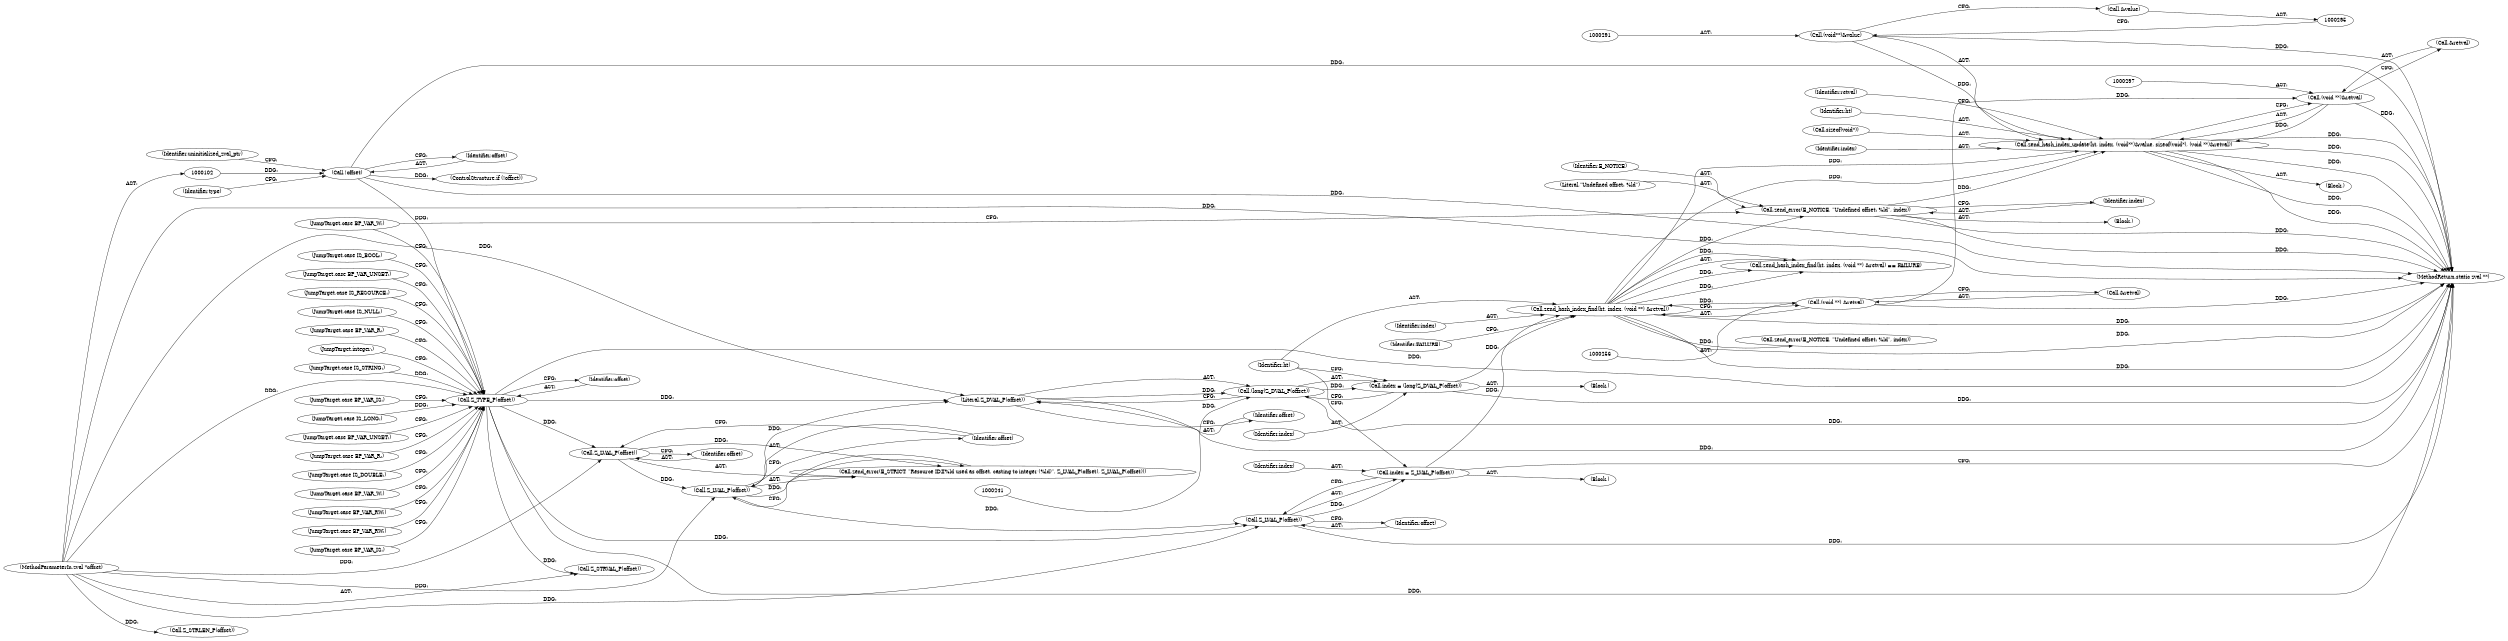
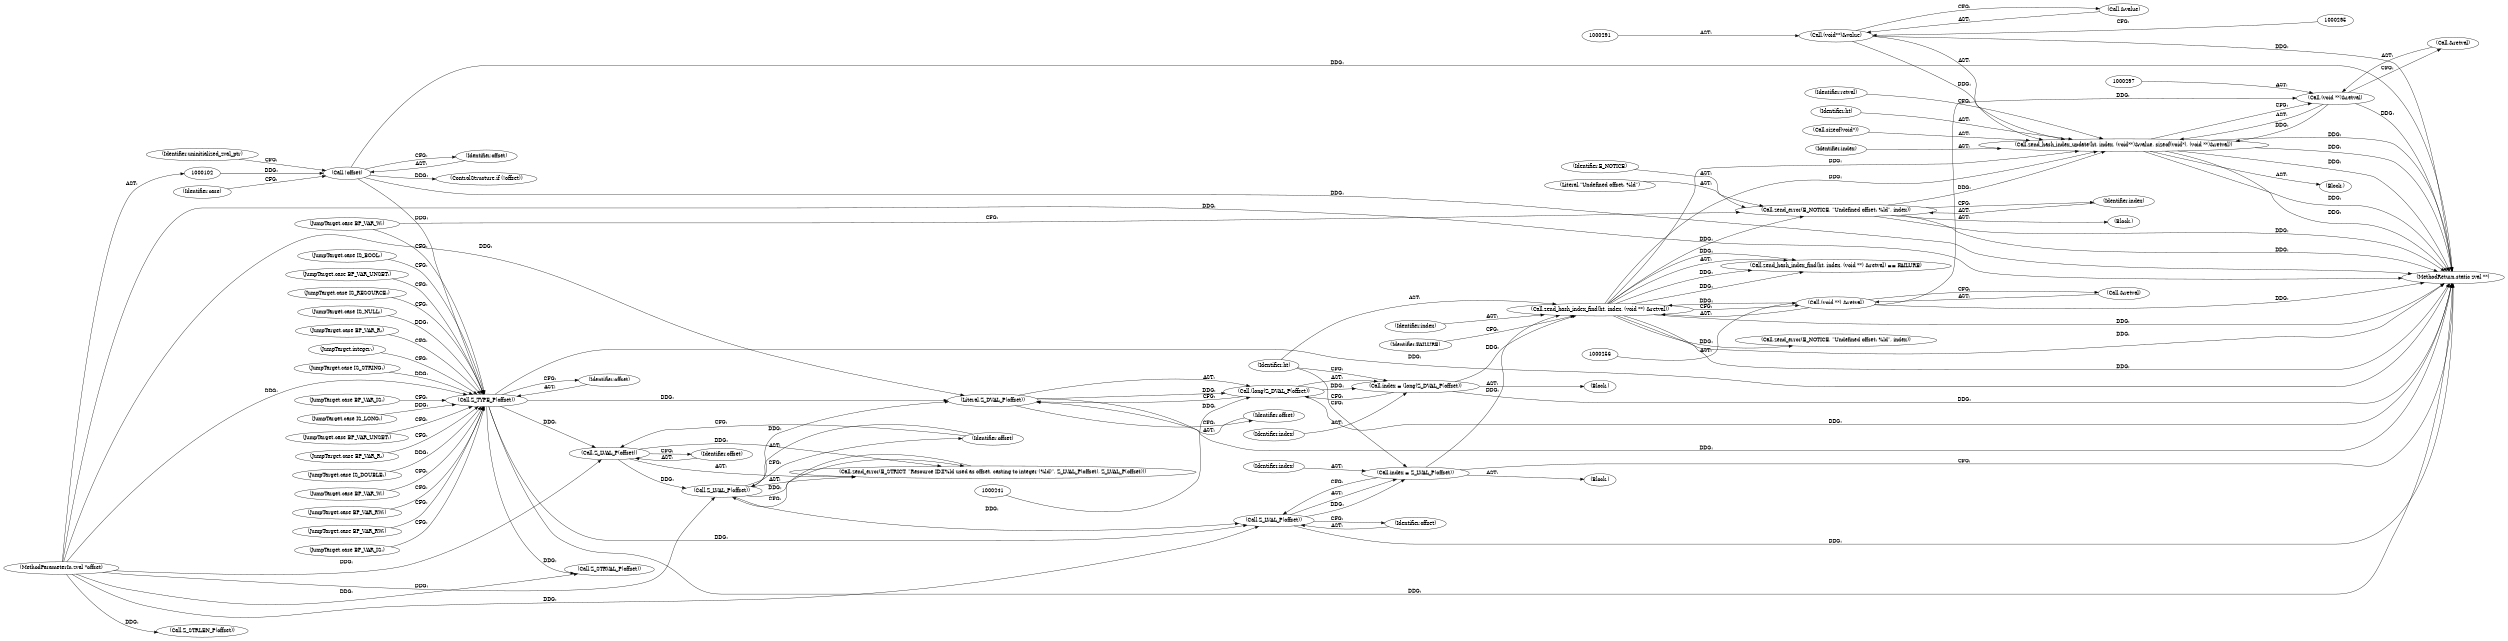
(2231, 15) -> (1985, 21)
(202, 192) -> (202, 192)
(422, 323) -> (422, 323)
(422, 453) -> (422, 453)
(347, 592) -> (347, 592)
